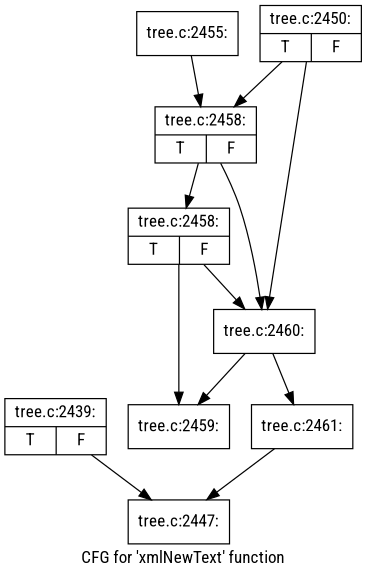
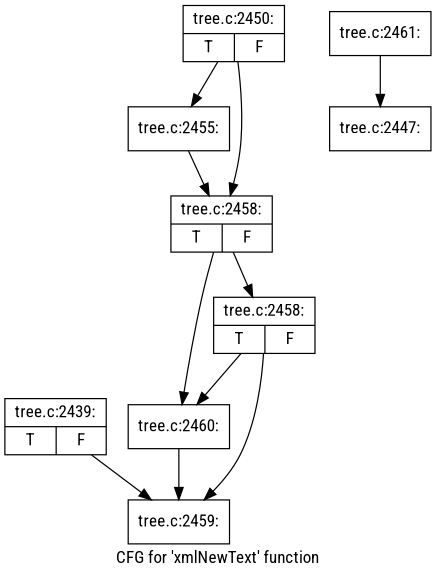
(288, 179) -> (208, 79)
(281, 373) -> none
(116, 474) -> (116, 474)
